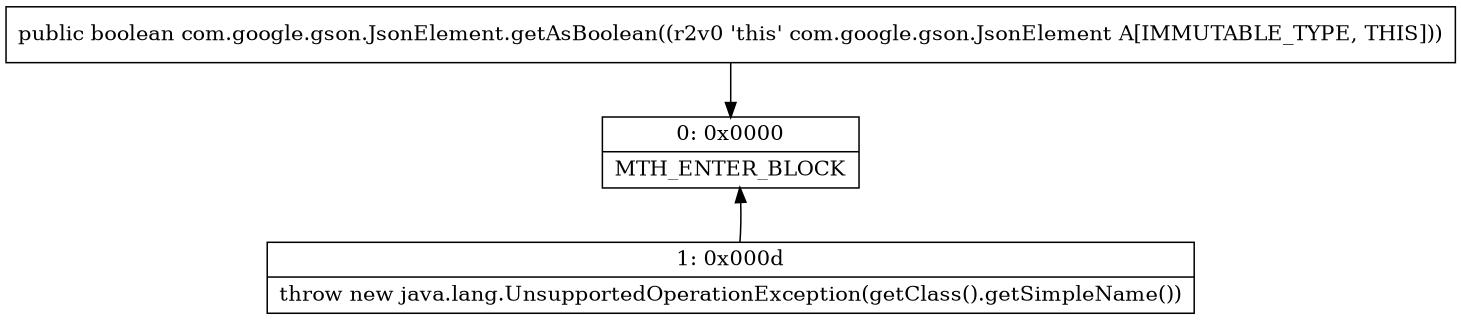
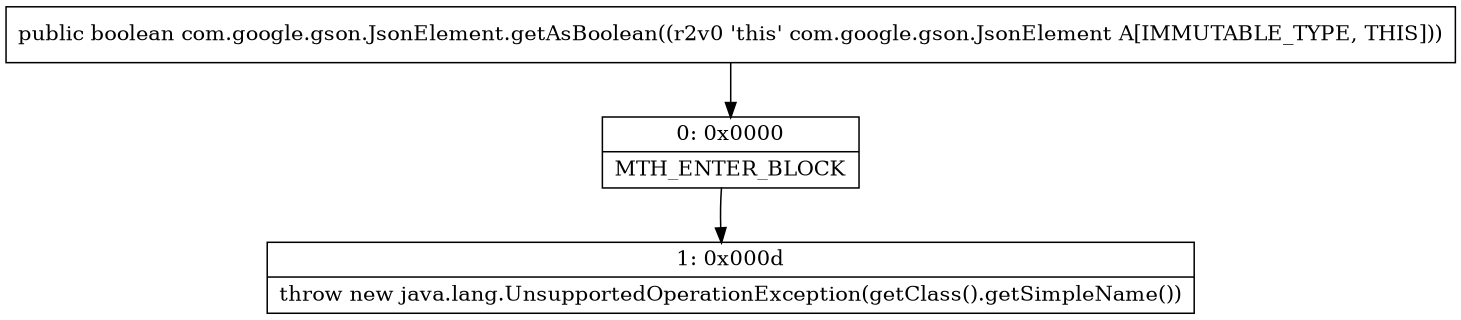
(741, 223) -> (721, 208)
